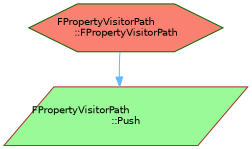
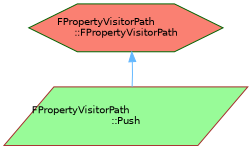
(119, 64) -> (132, 74)
